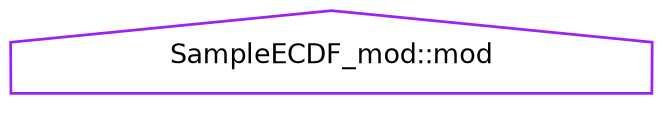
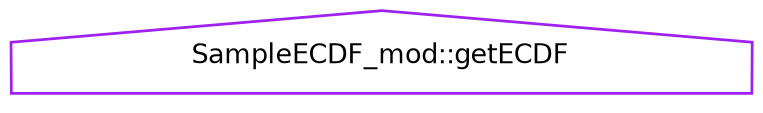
(331, 56) -> (382, 56)
